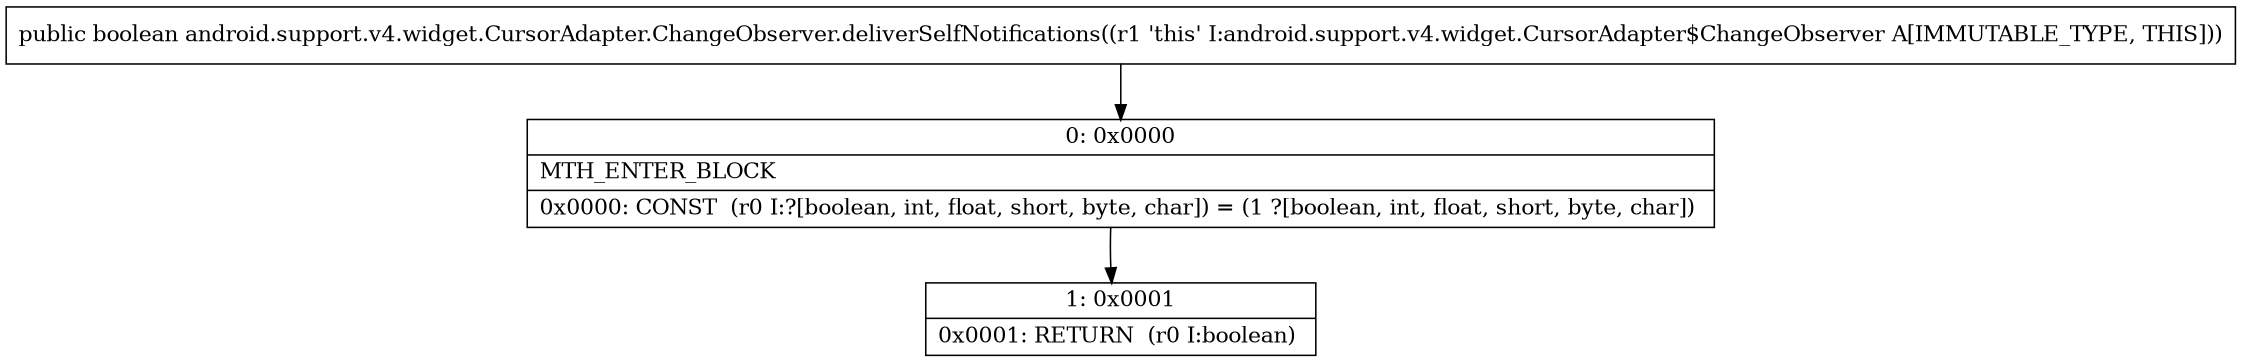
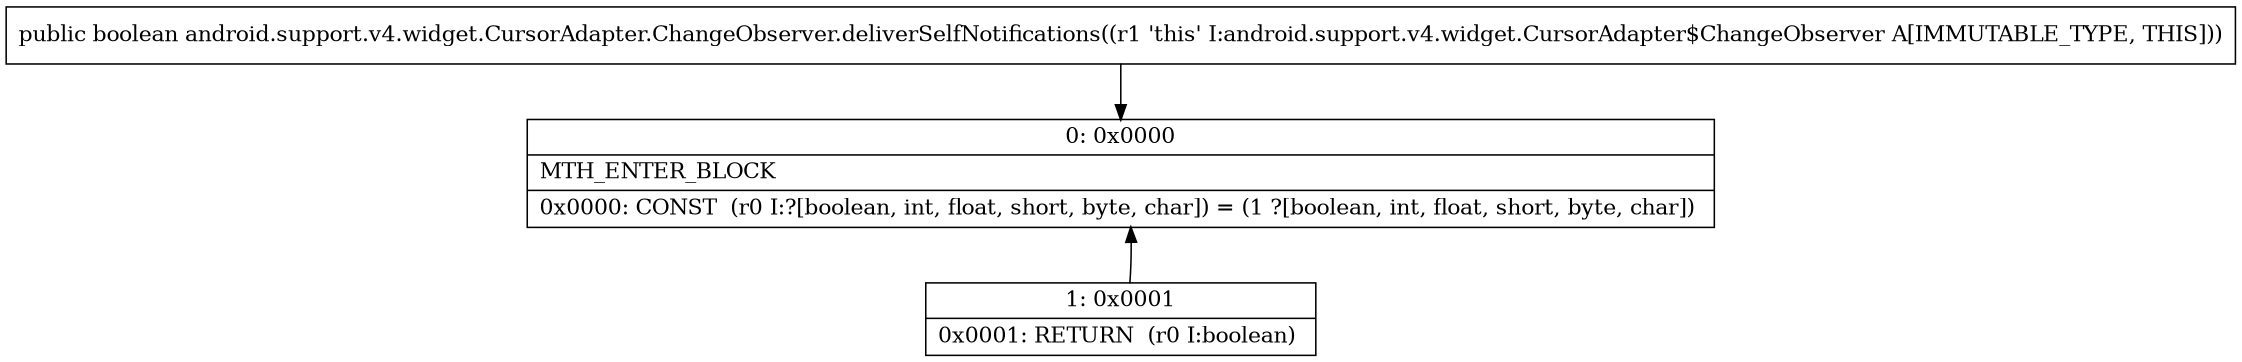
(1110, 247) -> (1131, 263)
